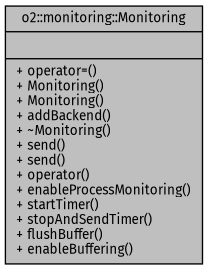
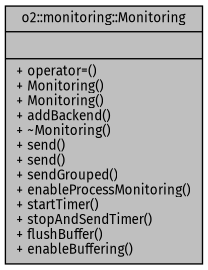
(53, 176) -> (68, 176)
